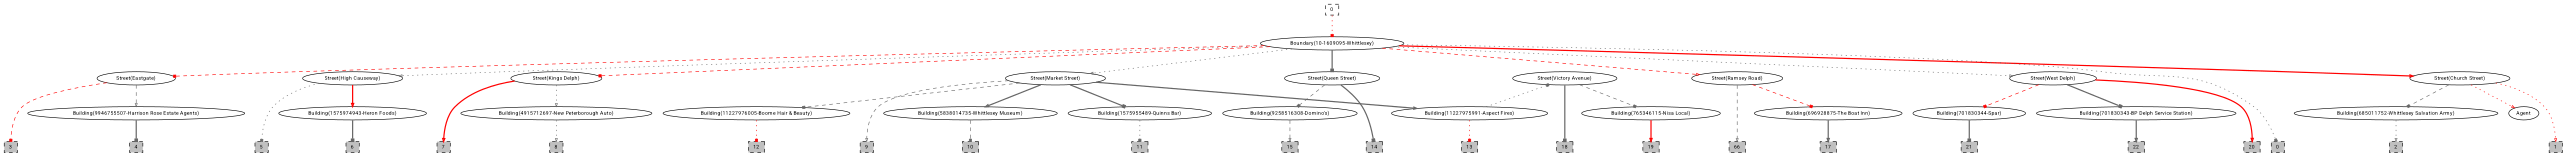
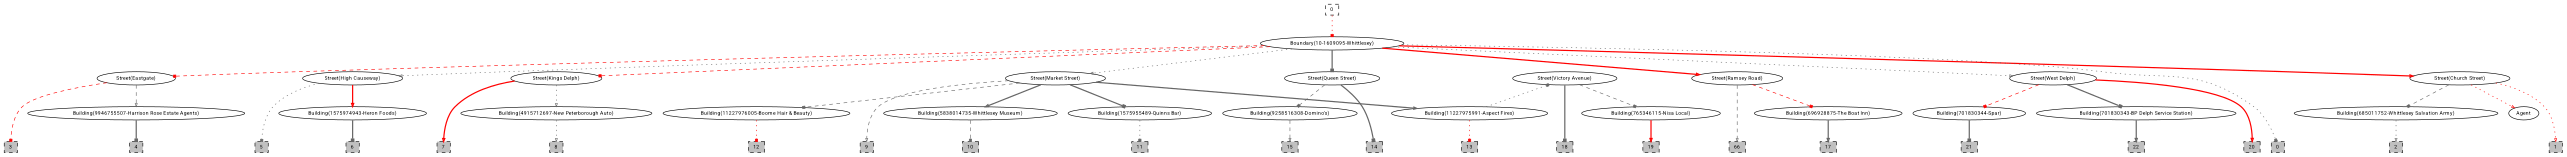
(1539, 61) -> (1539, 61)
